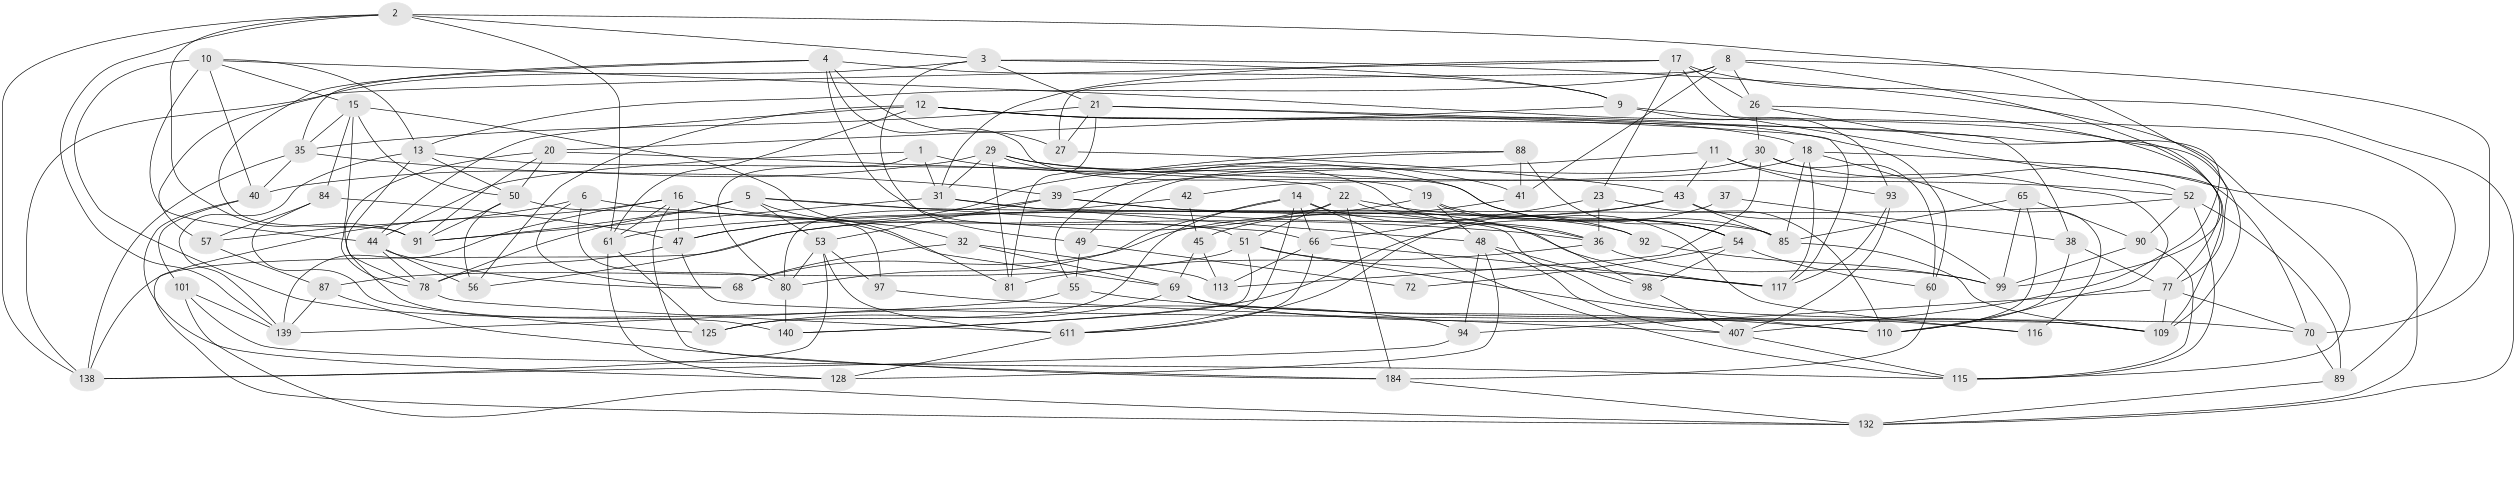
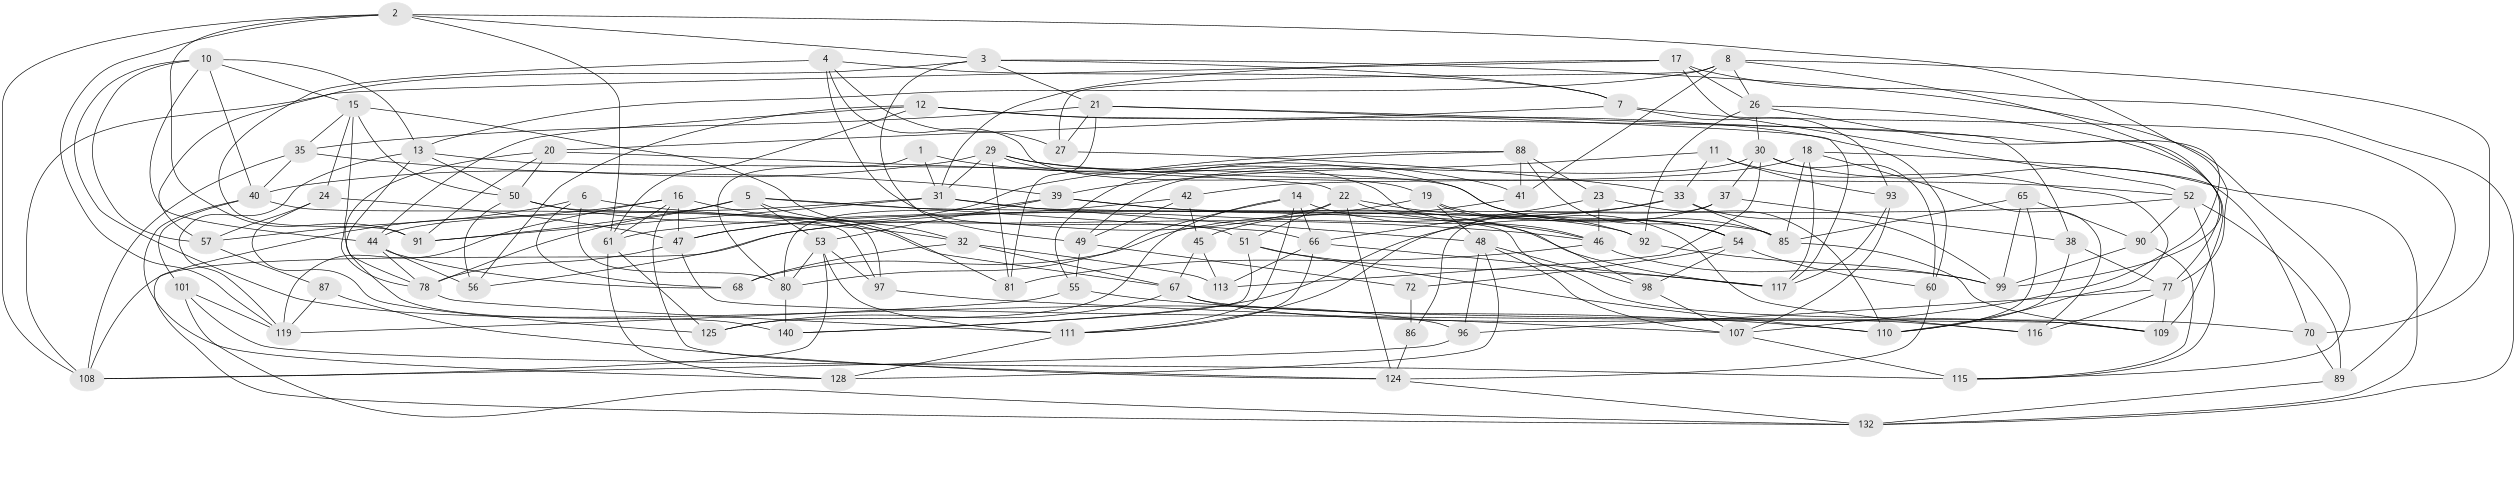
(541, 68) -> none
(1316, 103) -> (92, 151)
(1620, 105) -> (1620, 105)
(1367, 118) -> none
(1636, 131) -> (1551, 169)
none -> (1671, 160)
(612, 169) -> (653, 212)
none -> (1743, 174)
(324, 197) -> (324, 197)
(1679, 197) -> (1679, 197)
none -> (427, 211)
none -> (1134, 220)
(460, 223) -> (717, 222)
(1599, 242) -> (1599, 242)
(809, 275) -> none
(1175, 288) -> (1175, 288)
(1570, 309) -> none
(2239, 311) -> (2102, 313)
(284, 334) -> (284, 334)
(1068, 334) -> (1068, 334)
none -> (1411, 334)
(1463, 334) -> (1463, 334)
(1737, 334) -> (1737, 334)
(87, 380) -> (87, 380)
(1393, 380) -> (1393, 380)
